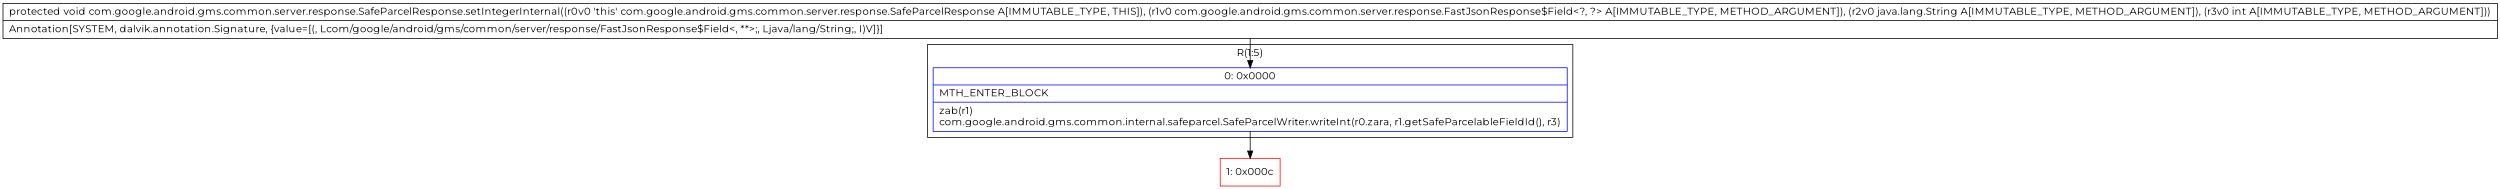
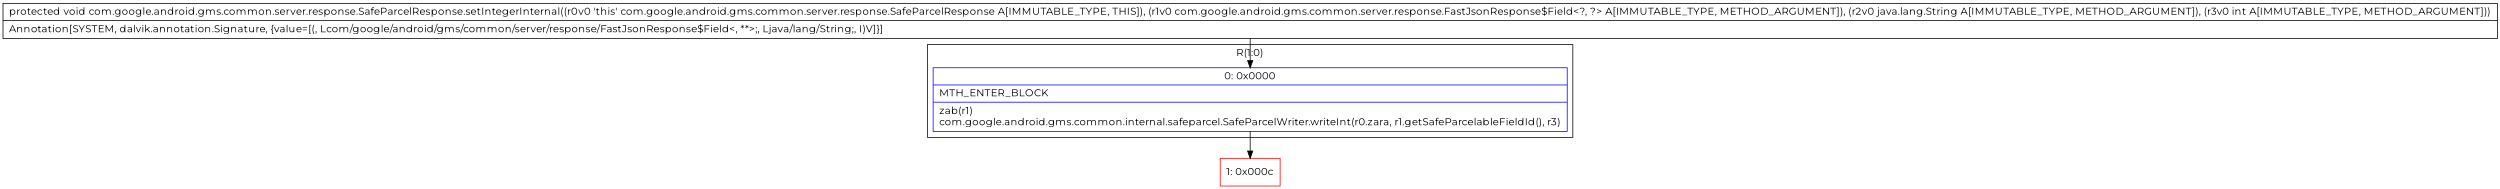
(1250, 53) -> (1250, 53)
